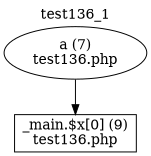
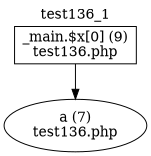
(75, 92) -> (75, 77)
